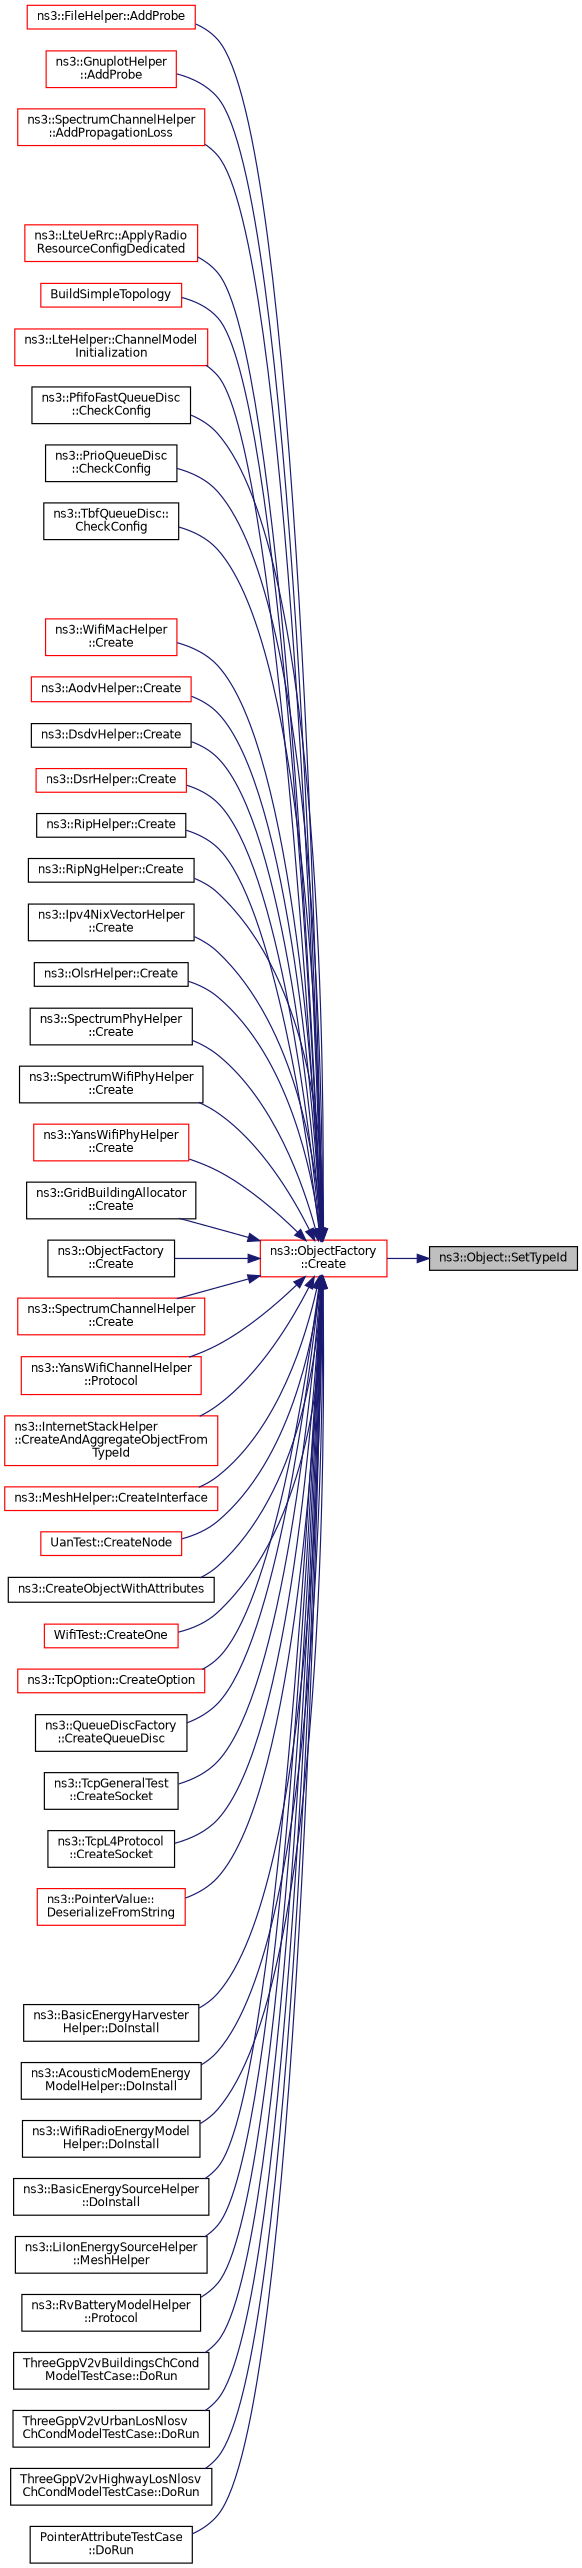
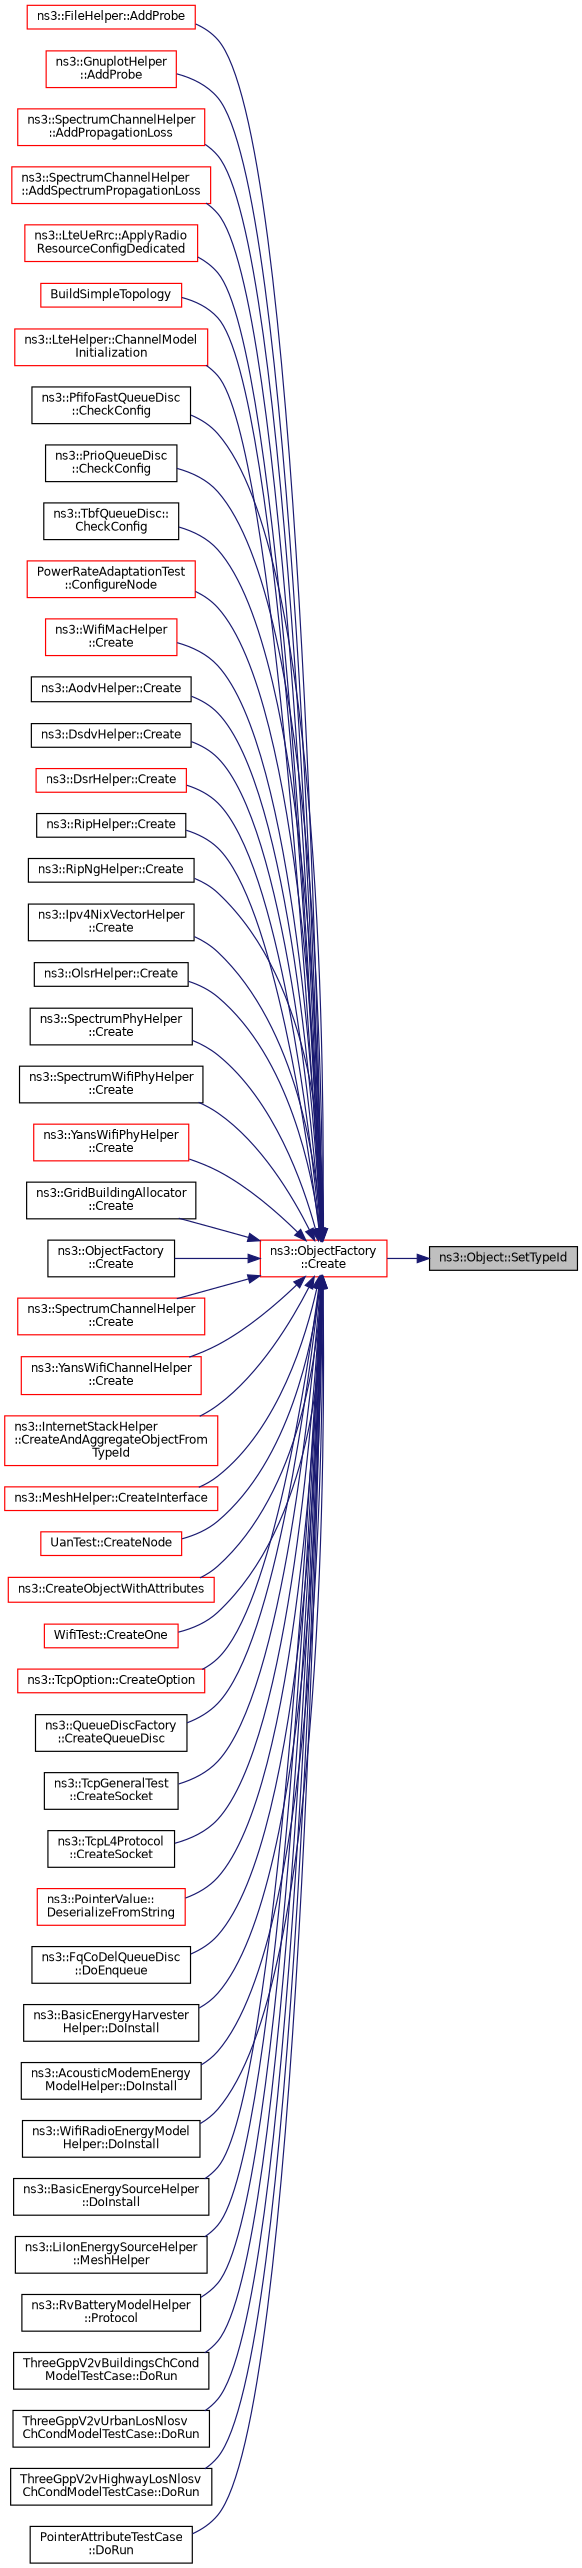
none -> (111, 185)
none -> (111, 579)
(111, 689) -> (111, 689)
(111, 1376) -> (111, 1376)
(111, 1590) -> (111, 1590)
none -> (111, 1965)
